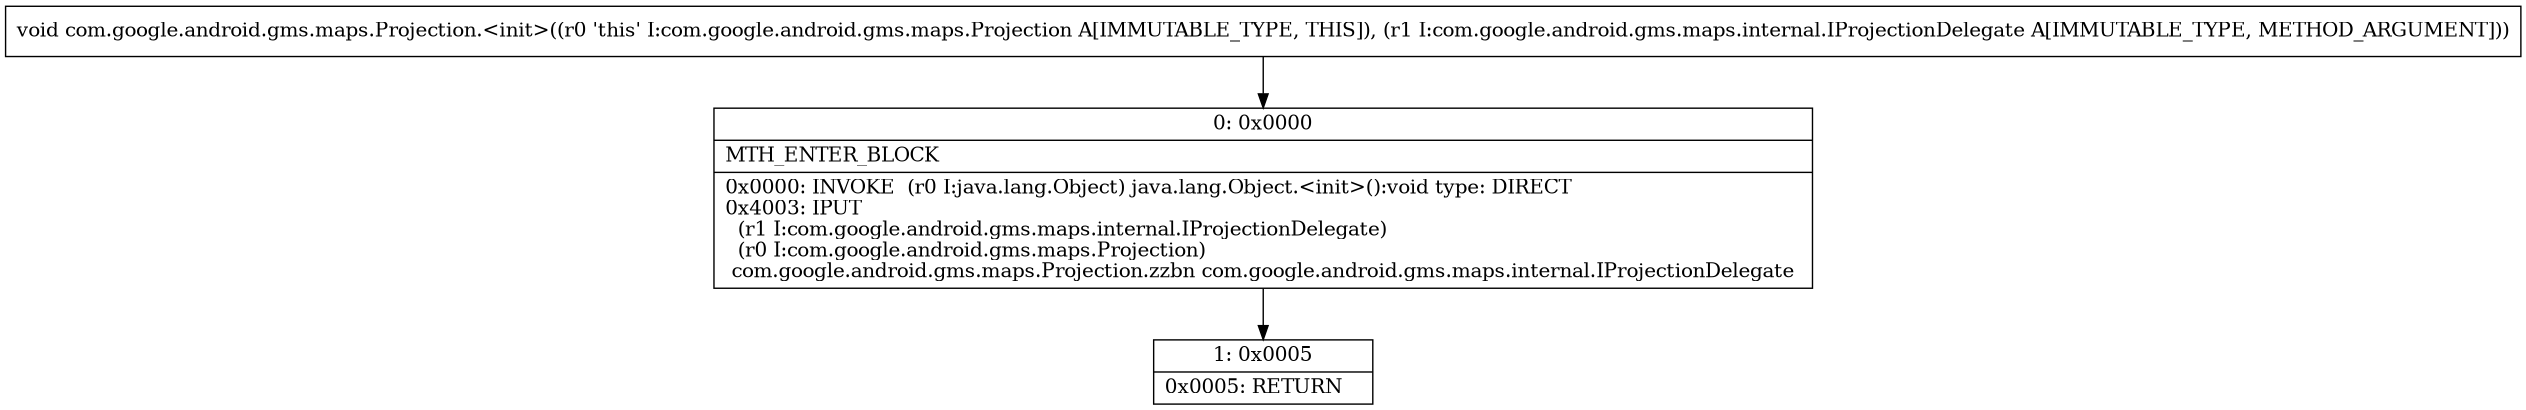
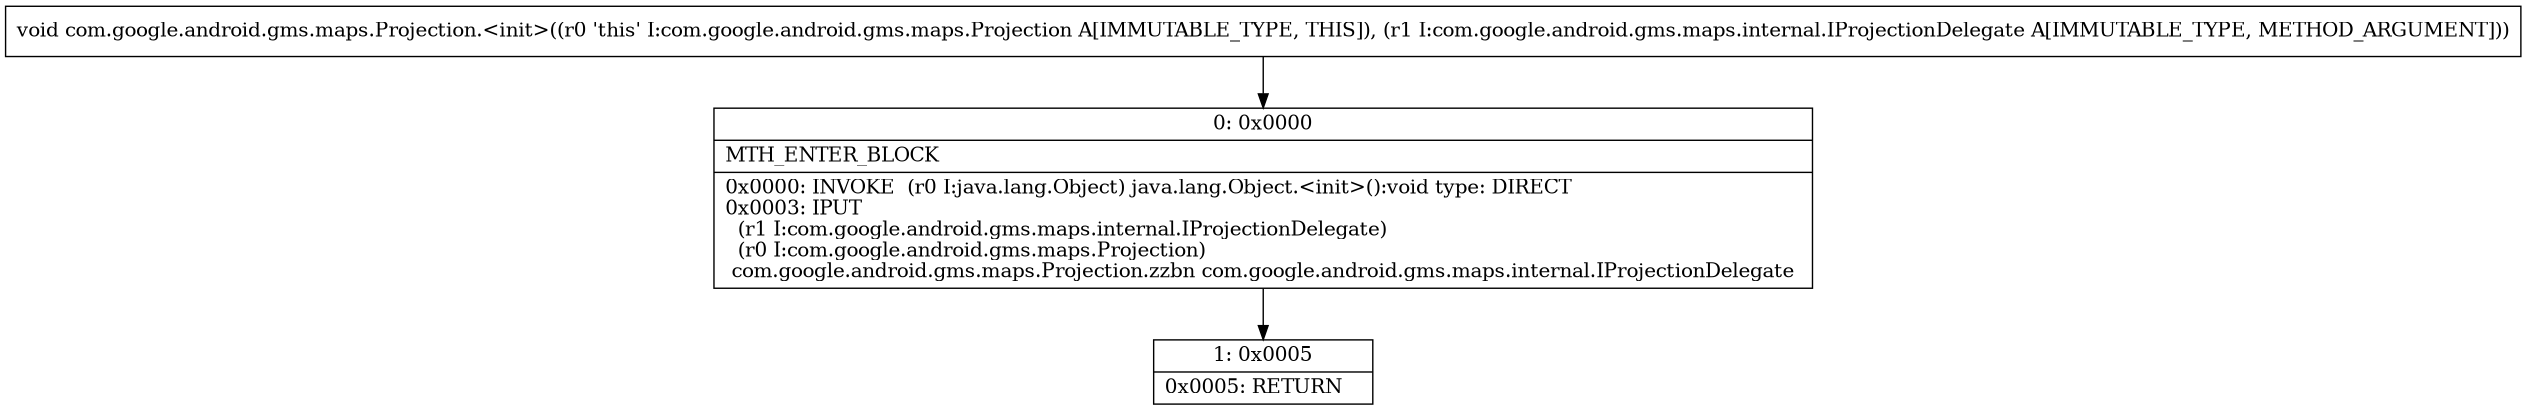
(800, 209) -> (800, 209)
